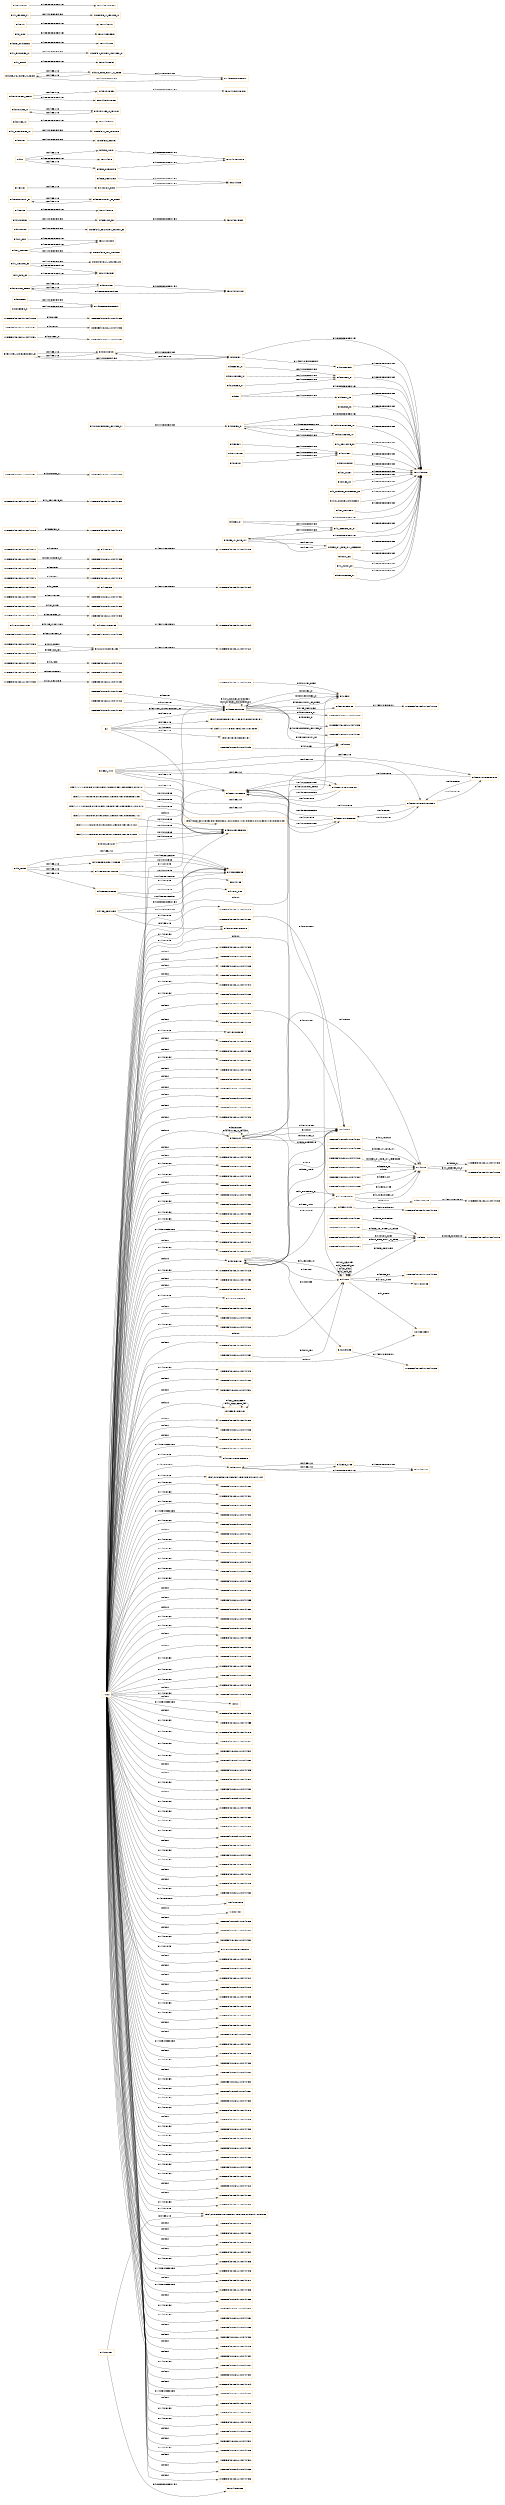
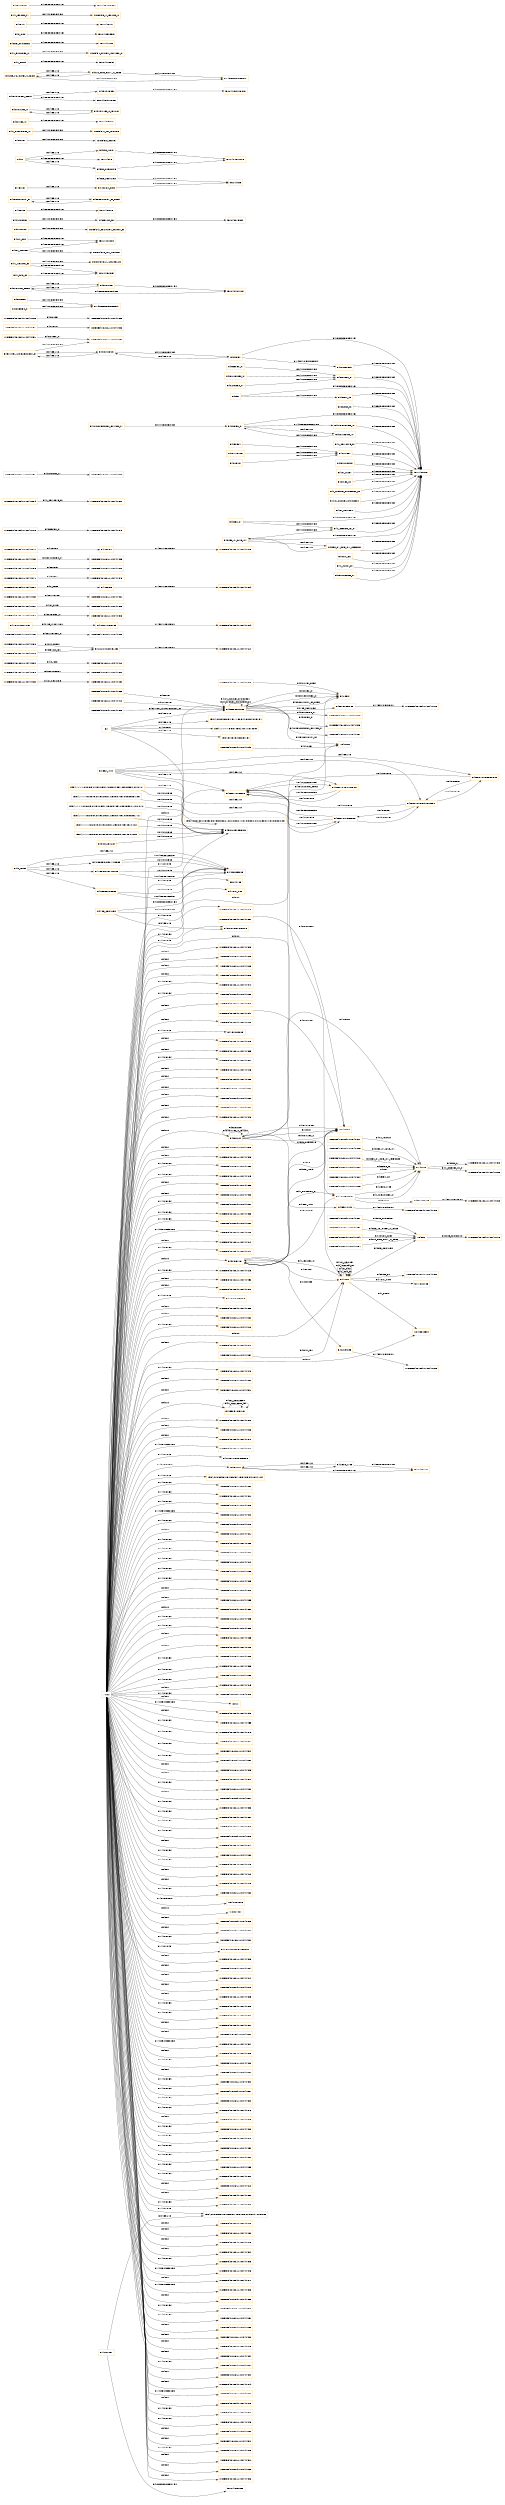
(131, 360) -> (61, 346)
